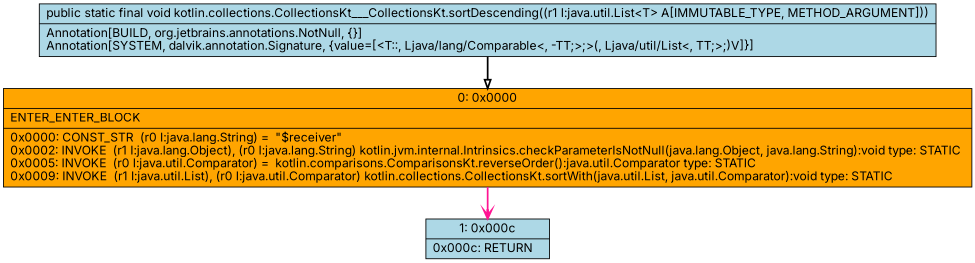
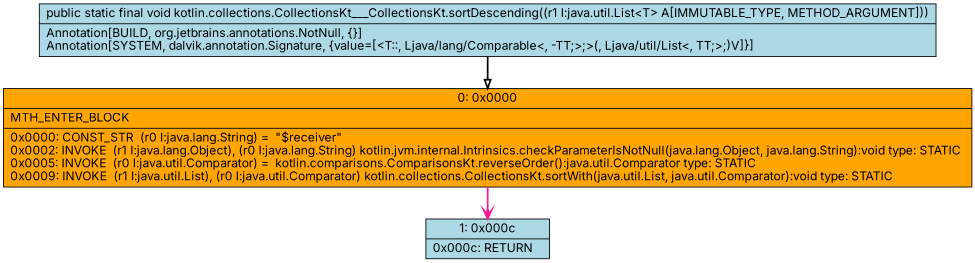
(76, 118) -> (70, 118)
